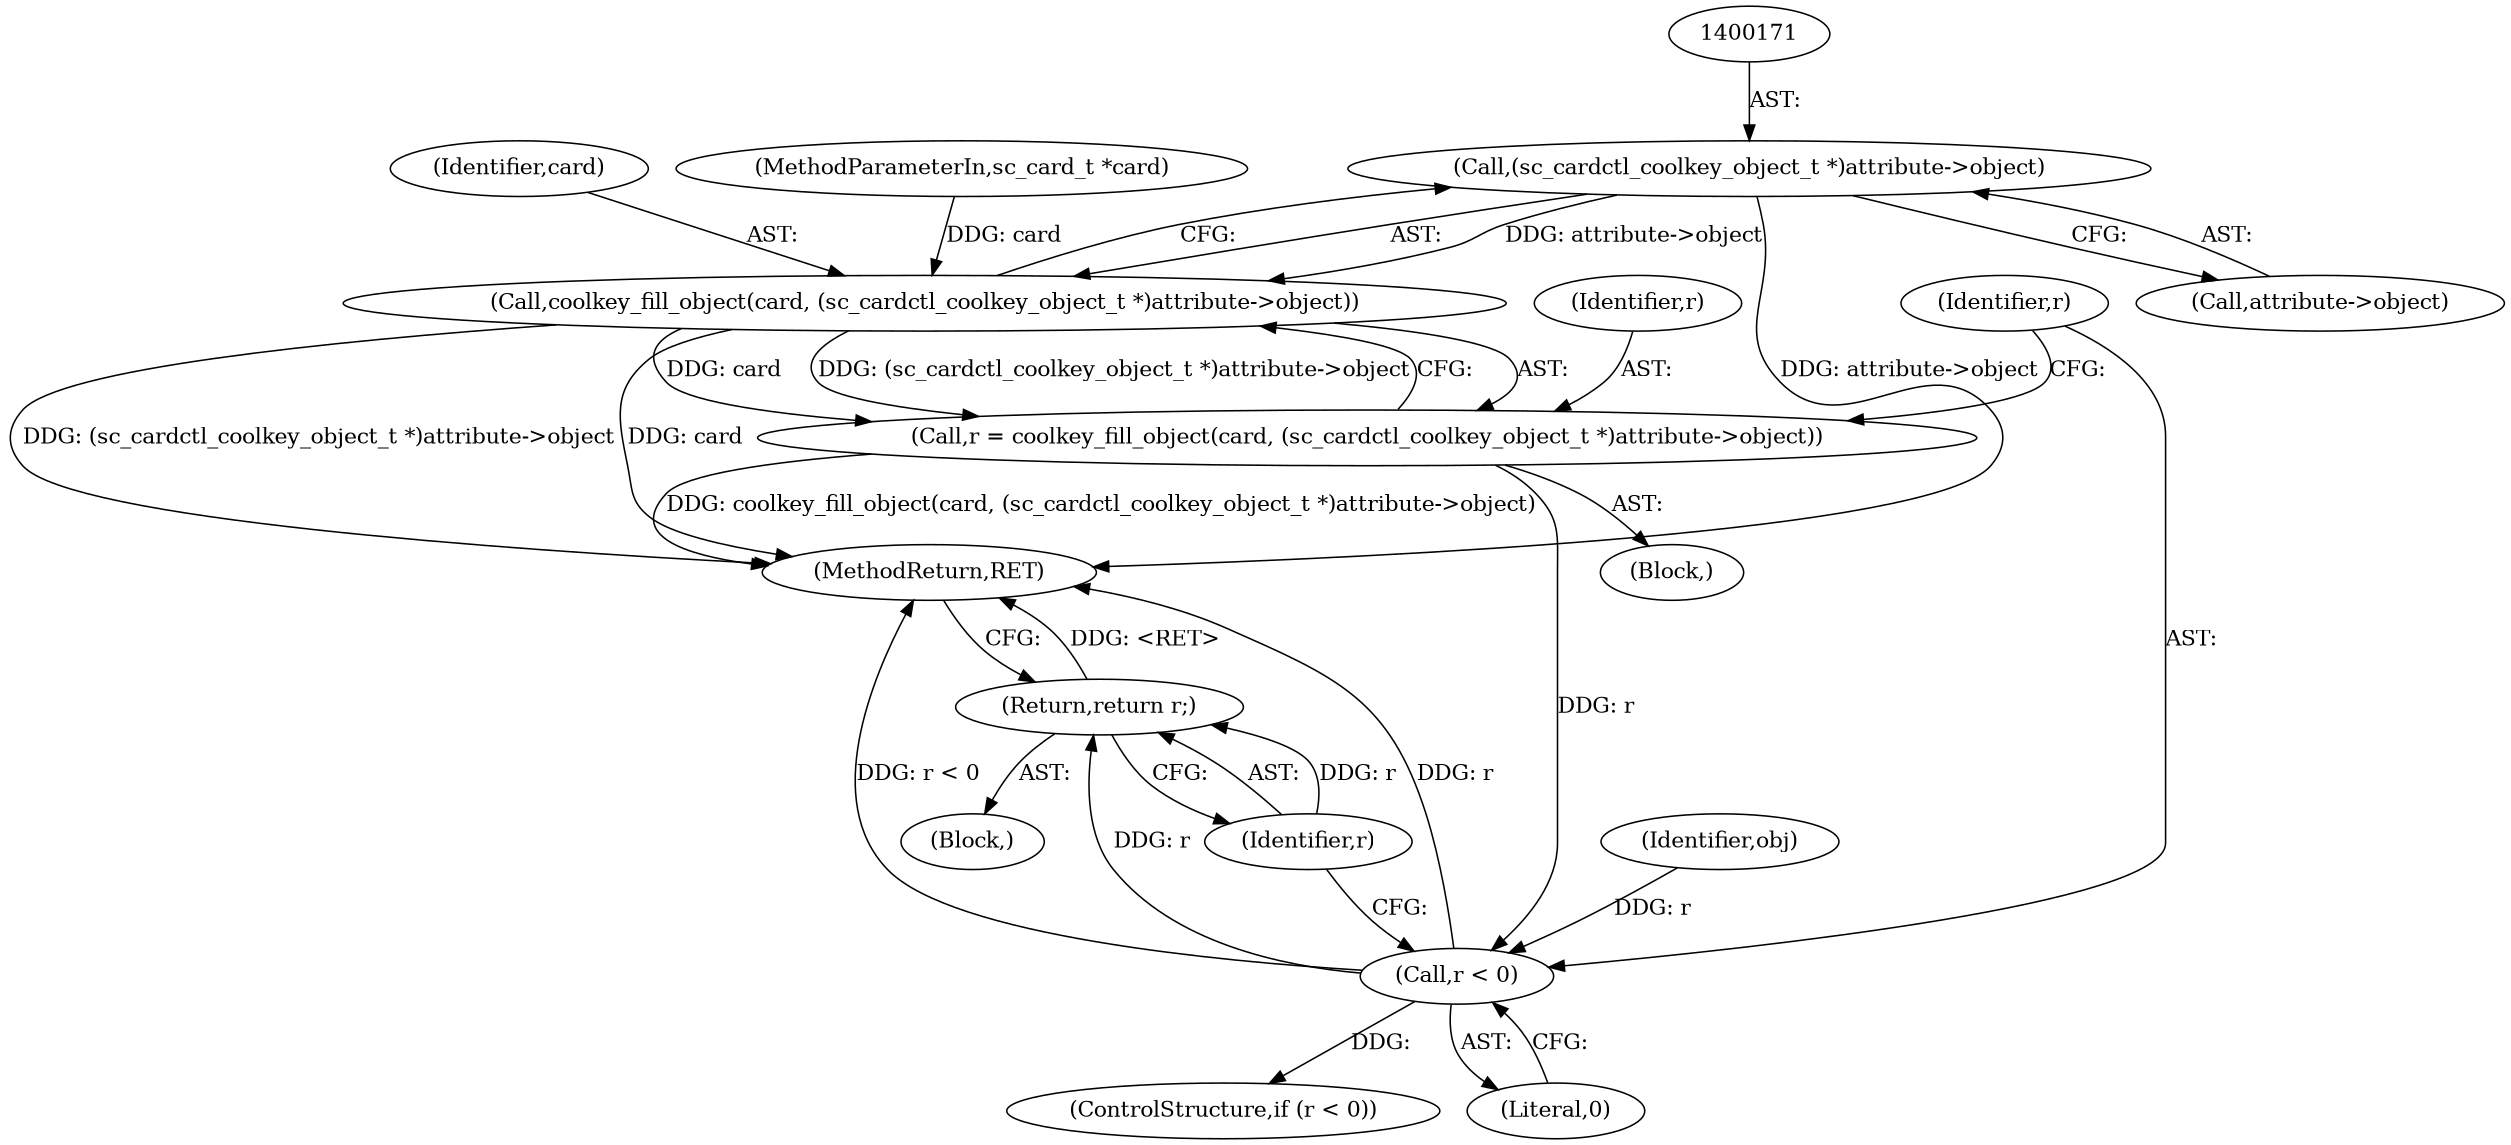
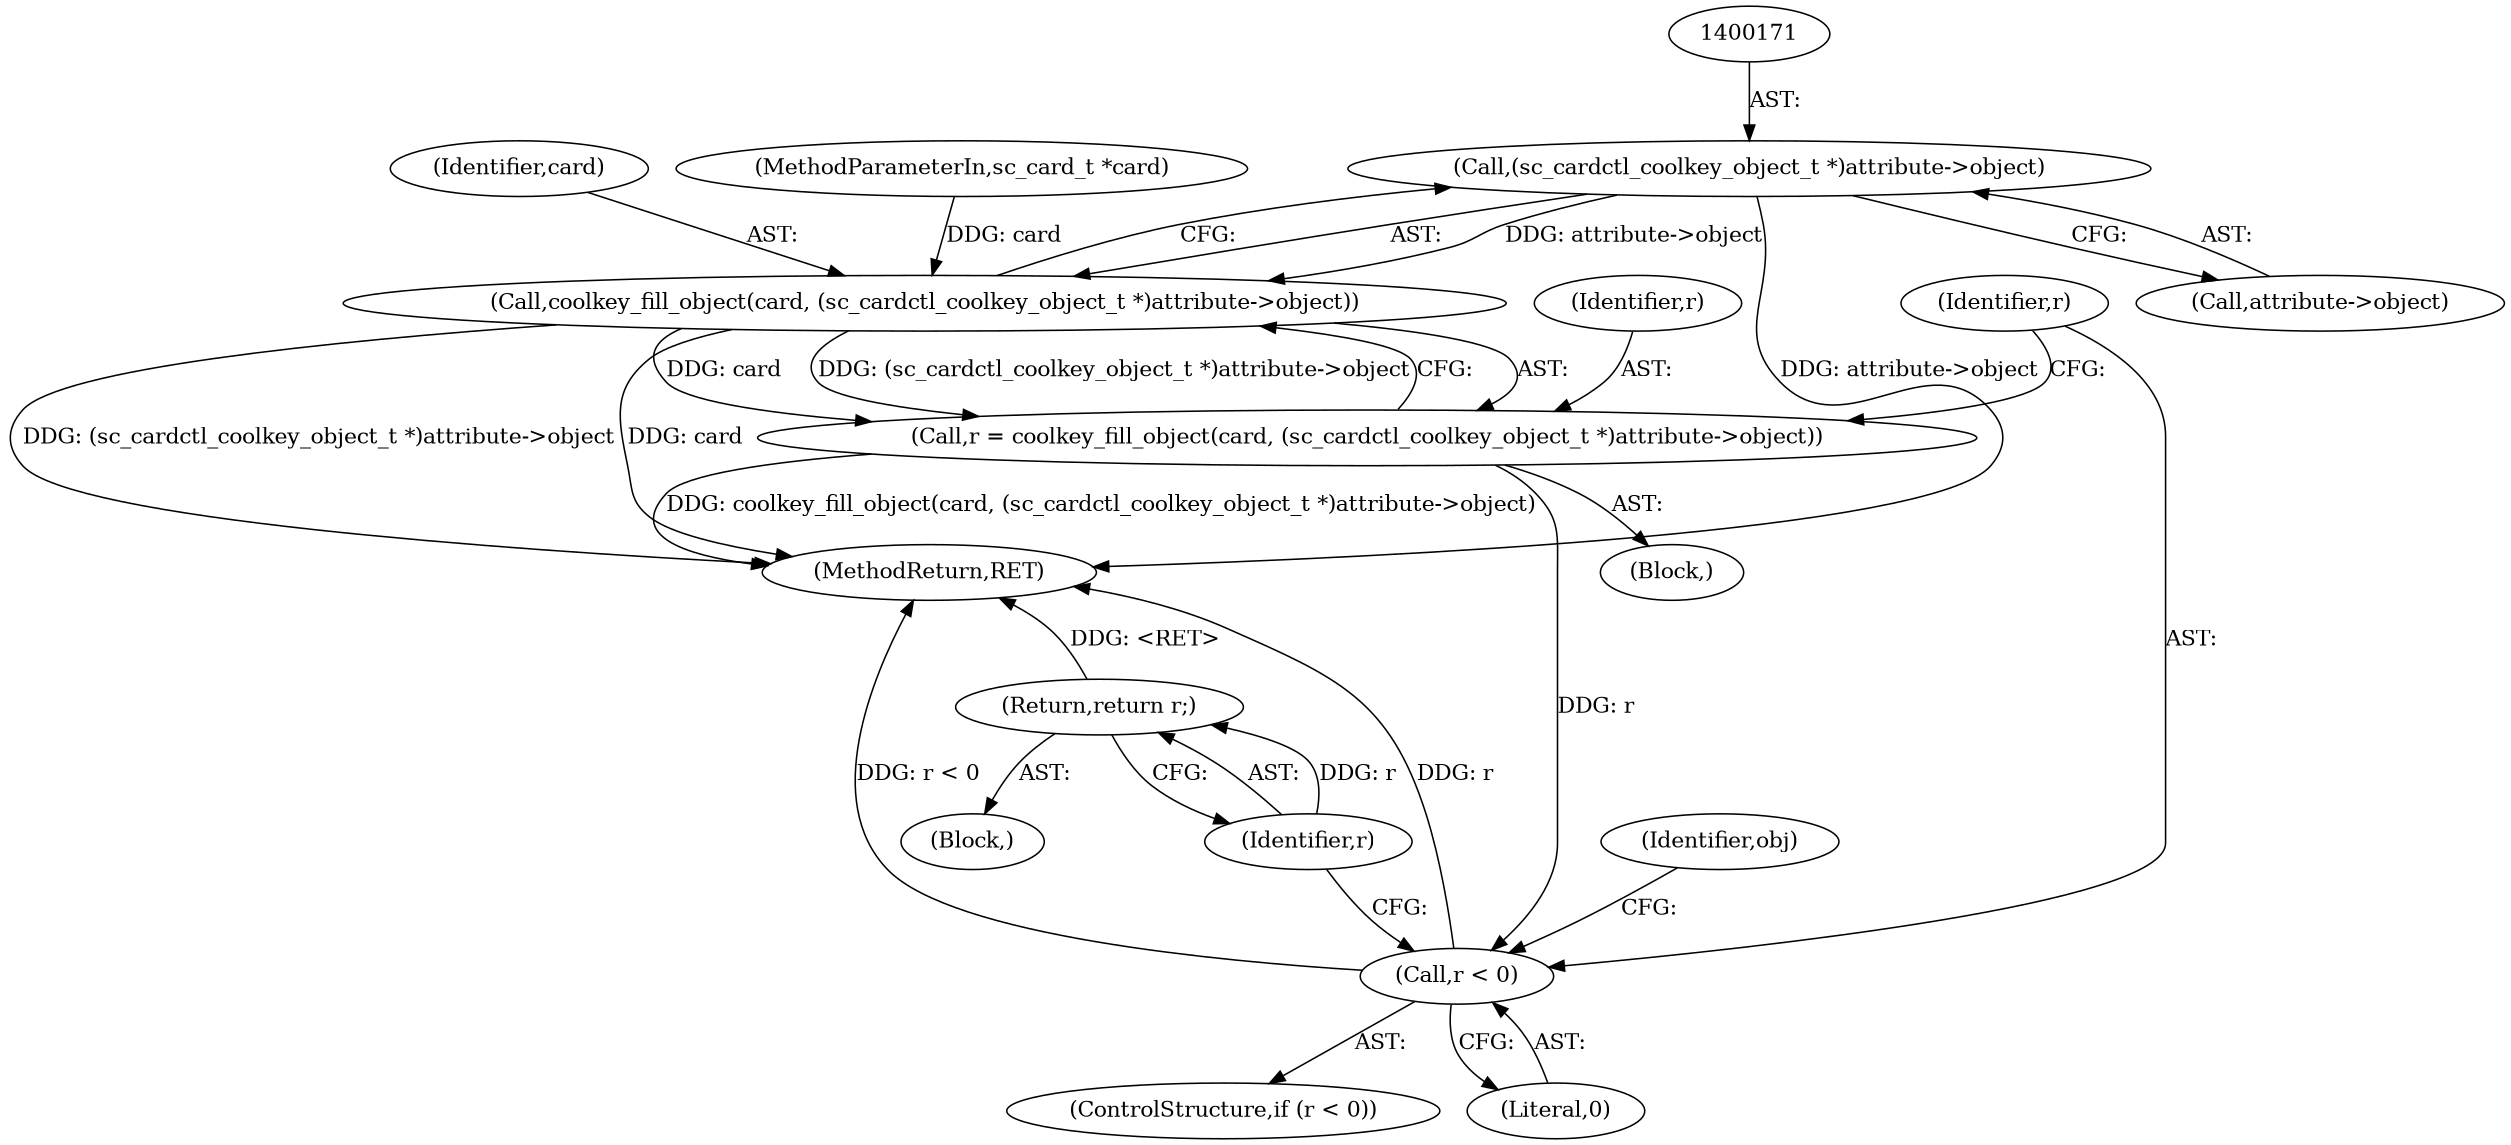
(976, 643) -> none
(1653, 909) -> (1653, 909)
(1171, 918) -> none
(1384, 1044) -> (1384, 1044)
(1490, 1044) -> (1490, 1044)
(1564, 1044) -> (1564, 1044)
